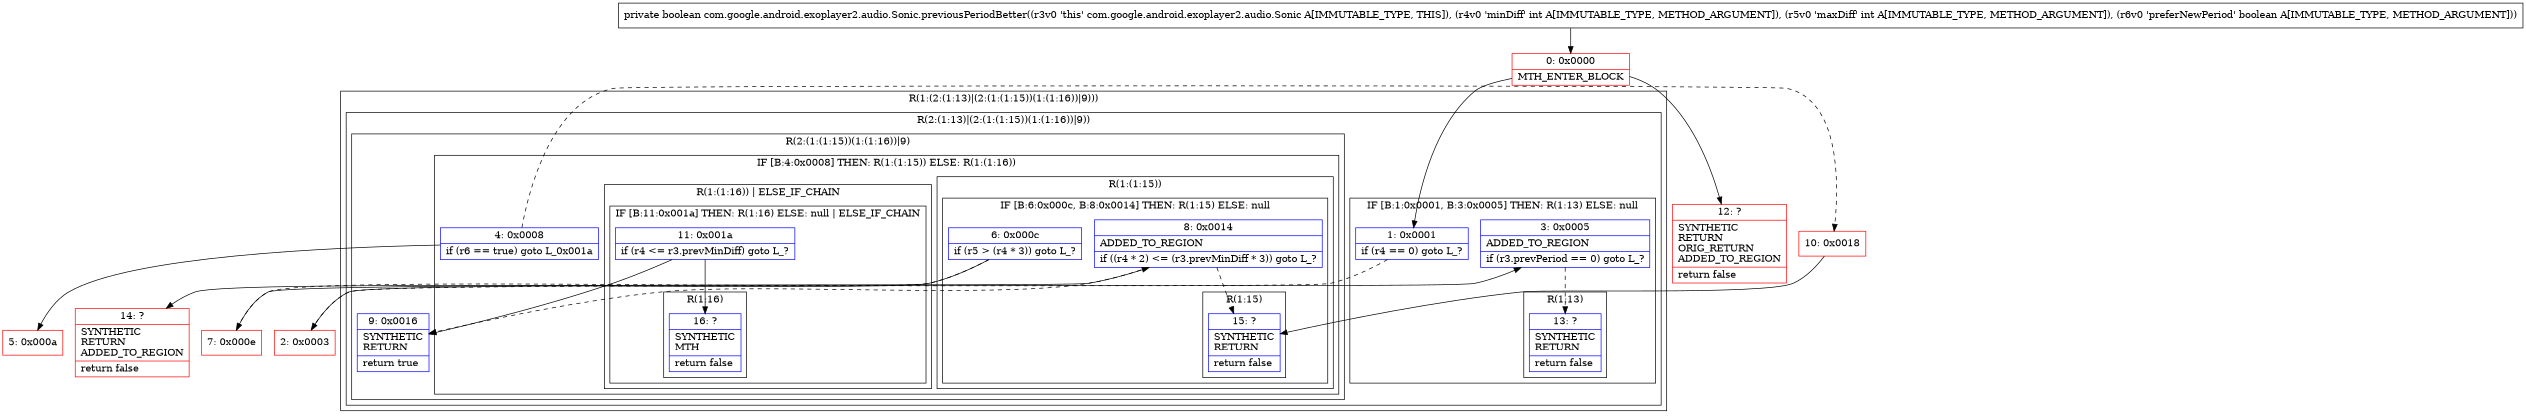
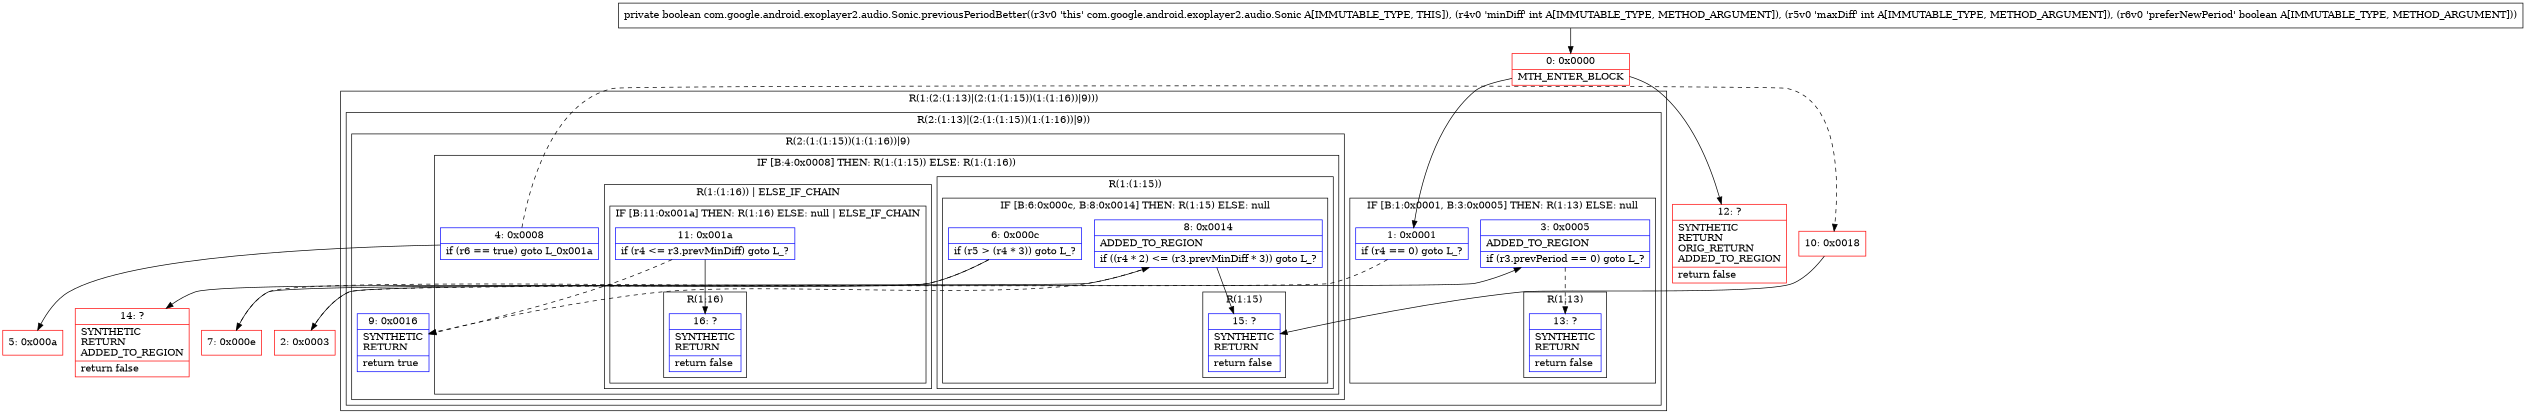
(1222, 280) -> (1222, 280)
(556, 301) -> (556, 301)
(687, 348) -> (697, 348)
